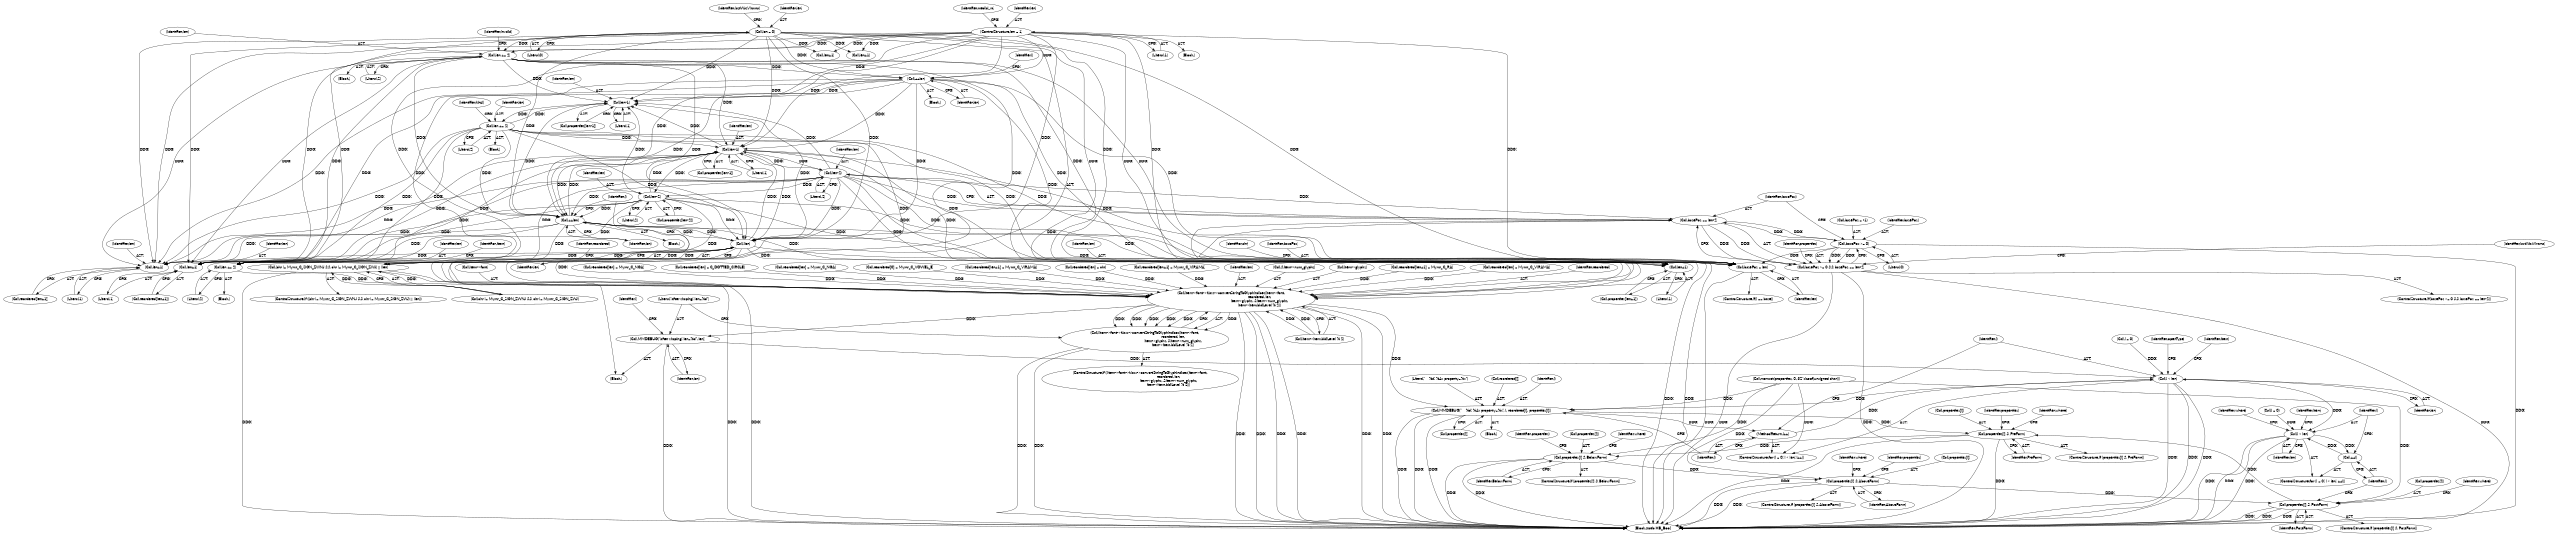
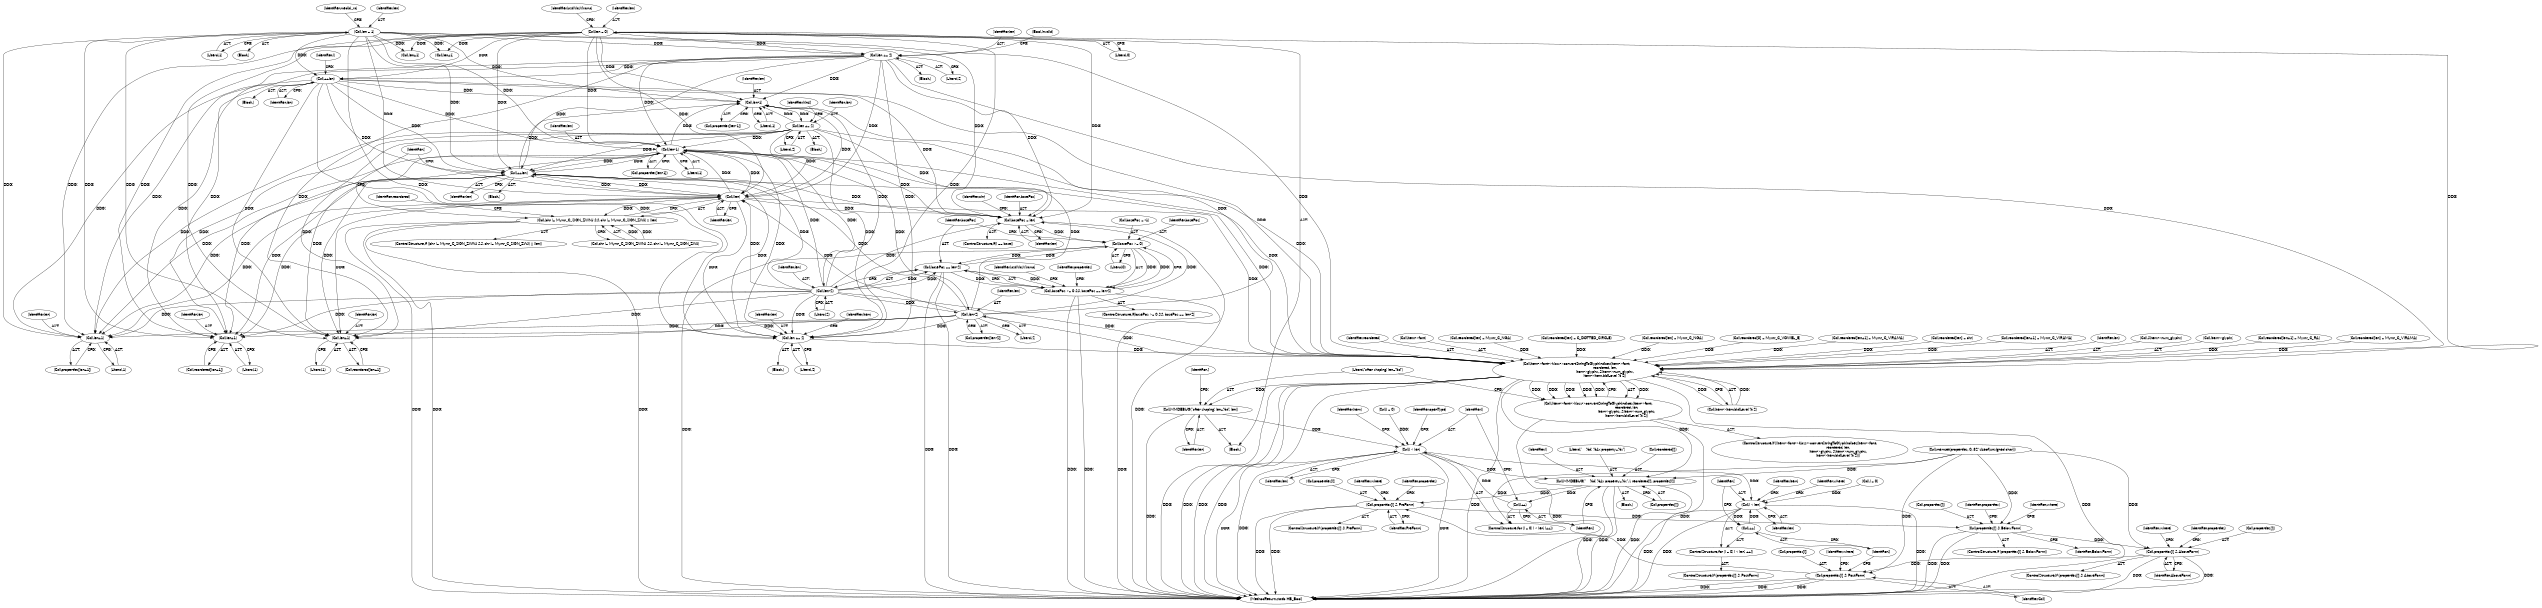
(498, 32) -> (1043, 32)
(1001, 32) -> (364, 32)
(1798, 252) -> (1066, 237)
(1773, 434) -> (1520, 505)
(1525, 467) -> none
(2340, 516) -> (1721, 563)
(1653, 529) -> (1276, 599)
(2296, 529) -> (2033, 599)
